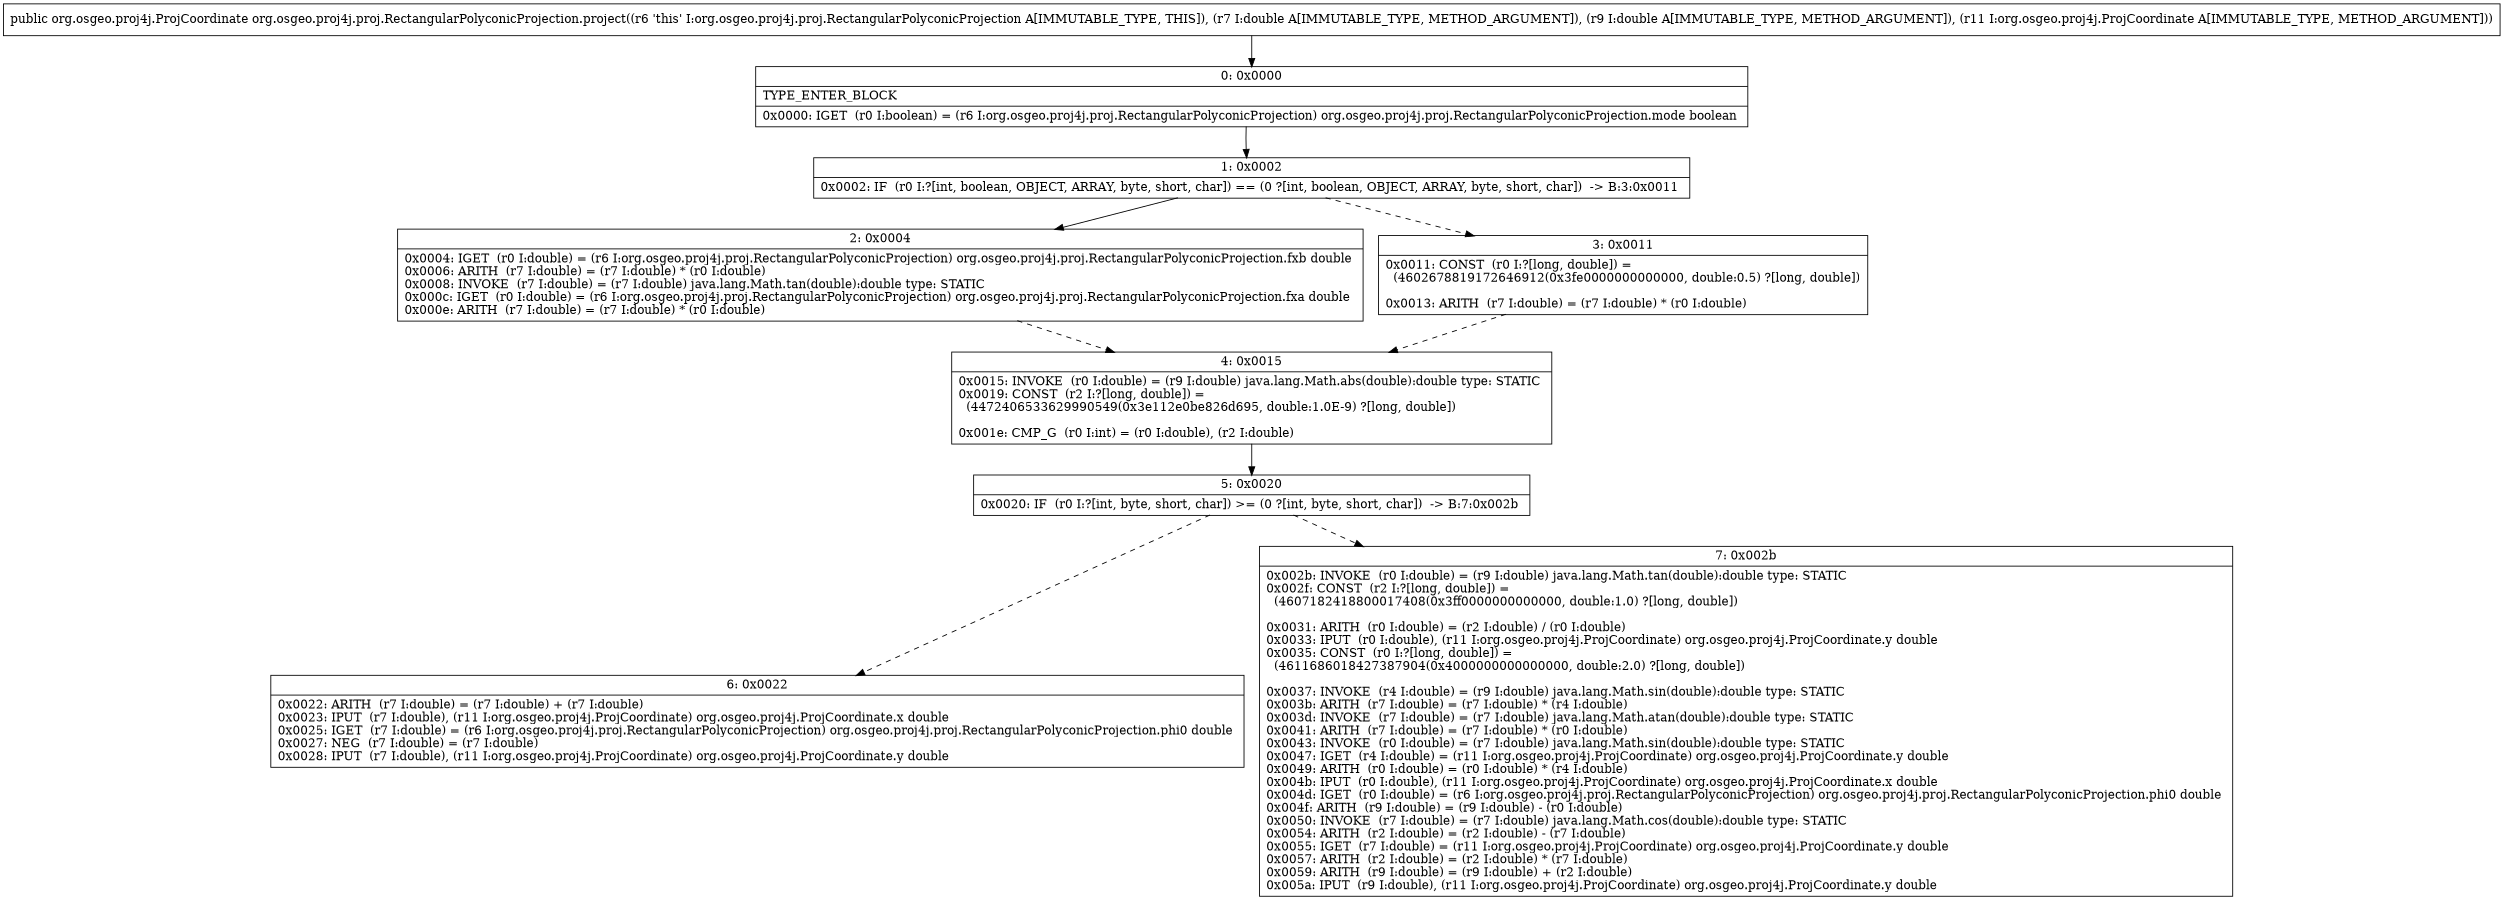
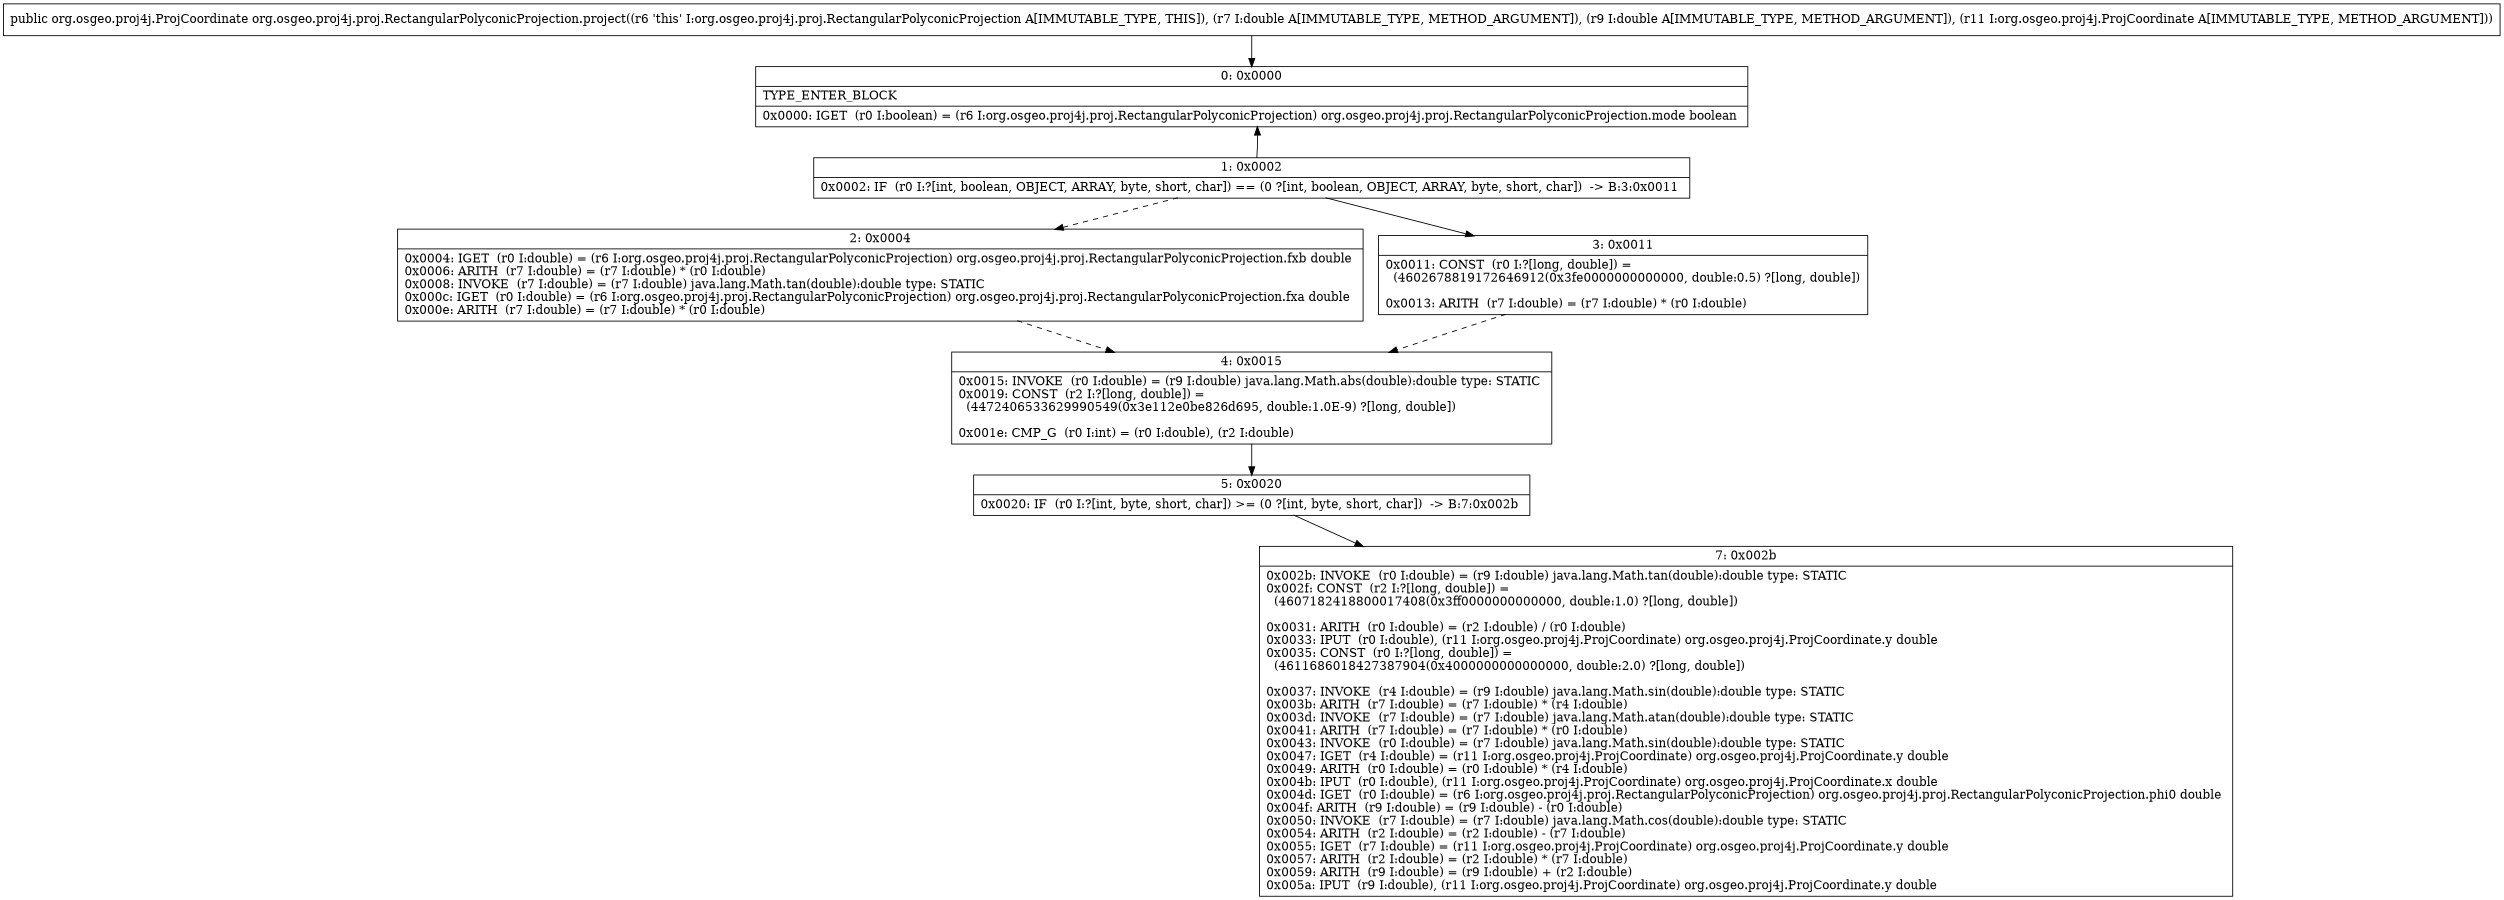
(1246, 138) -> (1257, 147)
(1121, 213) -> (1121, 213)
(1396, 216) -> (1396, 216)
(1325, 529) -> (1325, 529)
(757, 721) -> none
